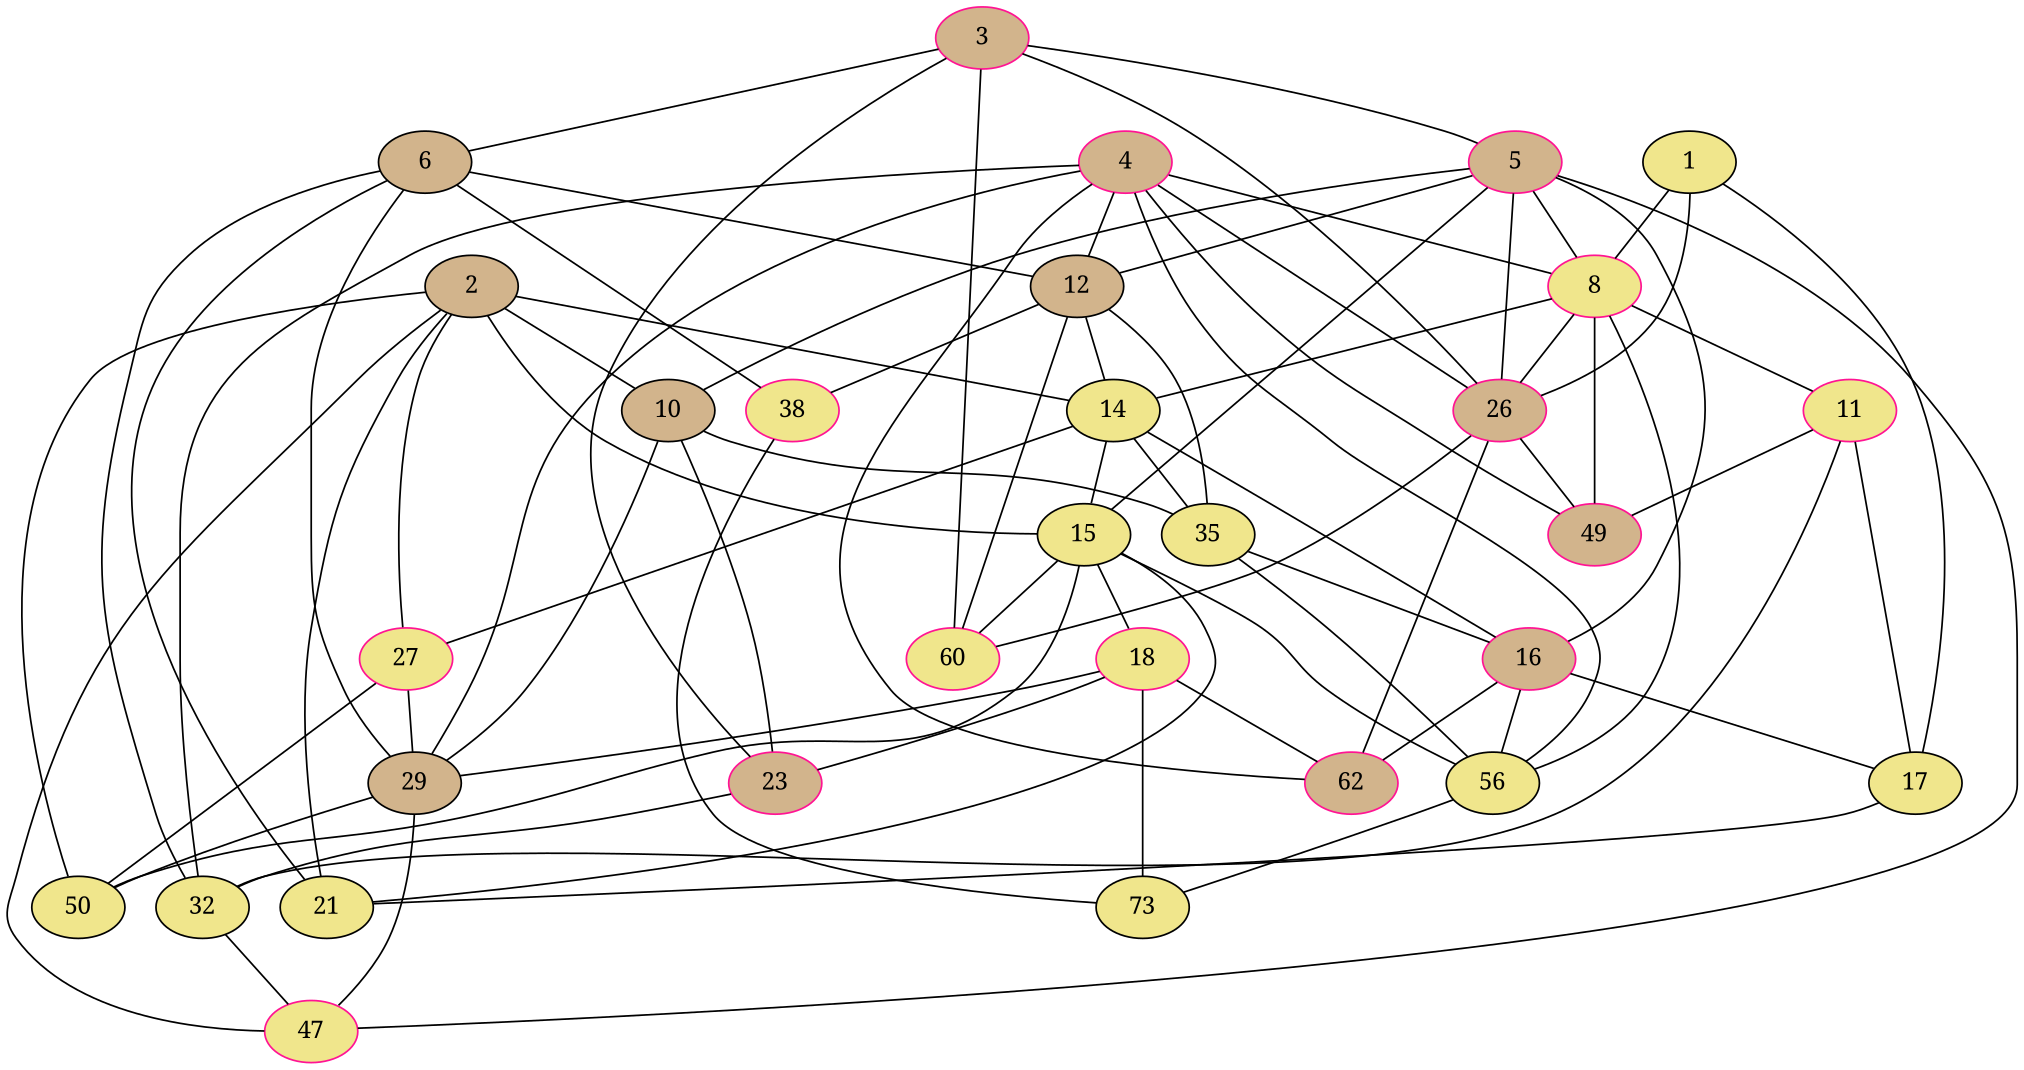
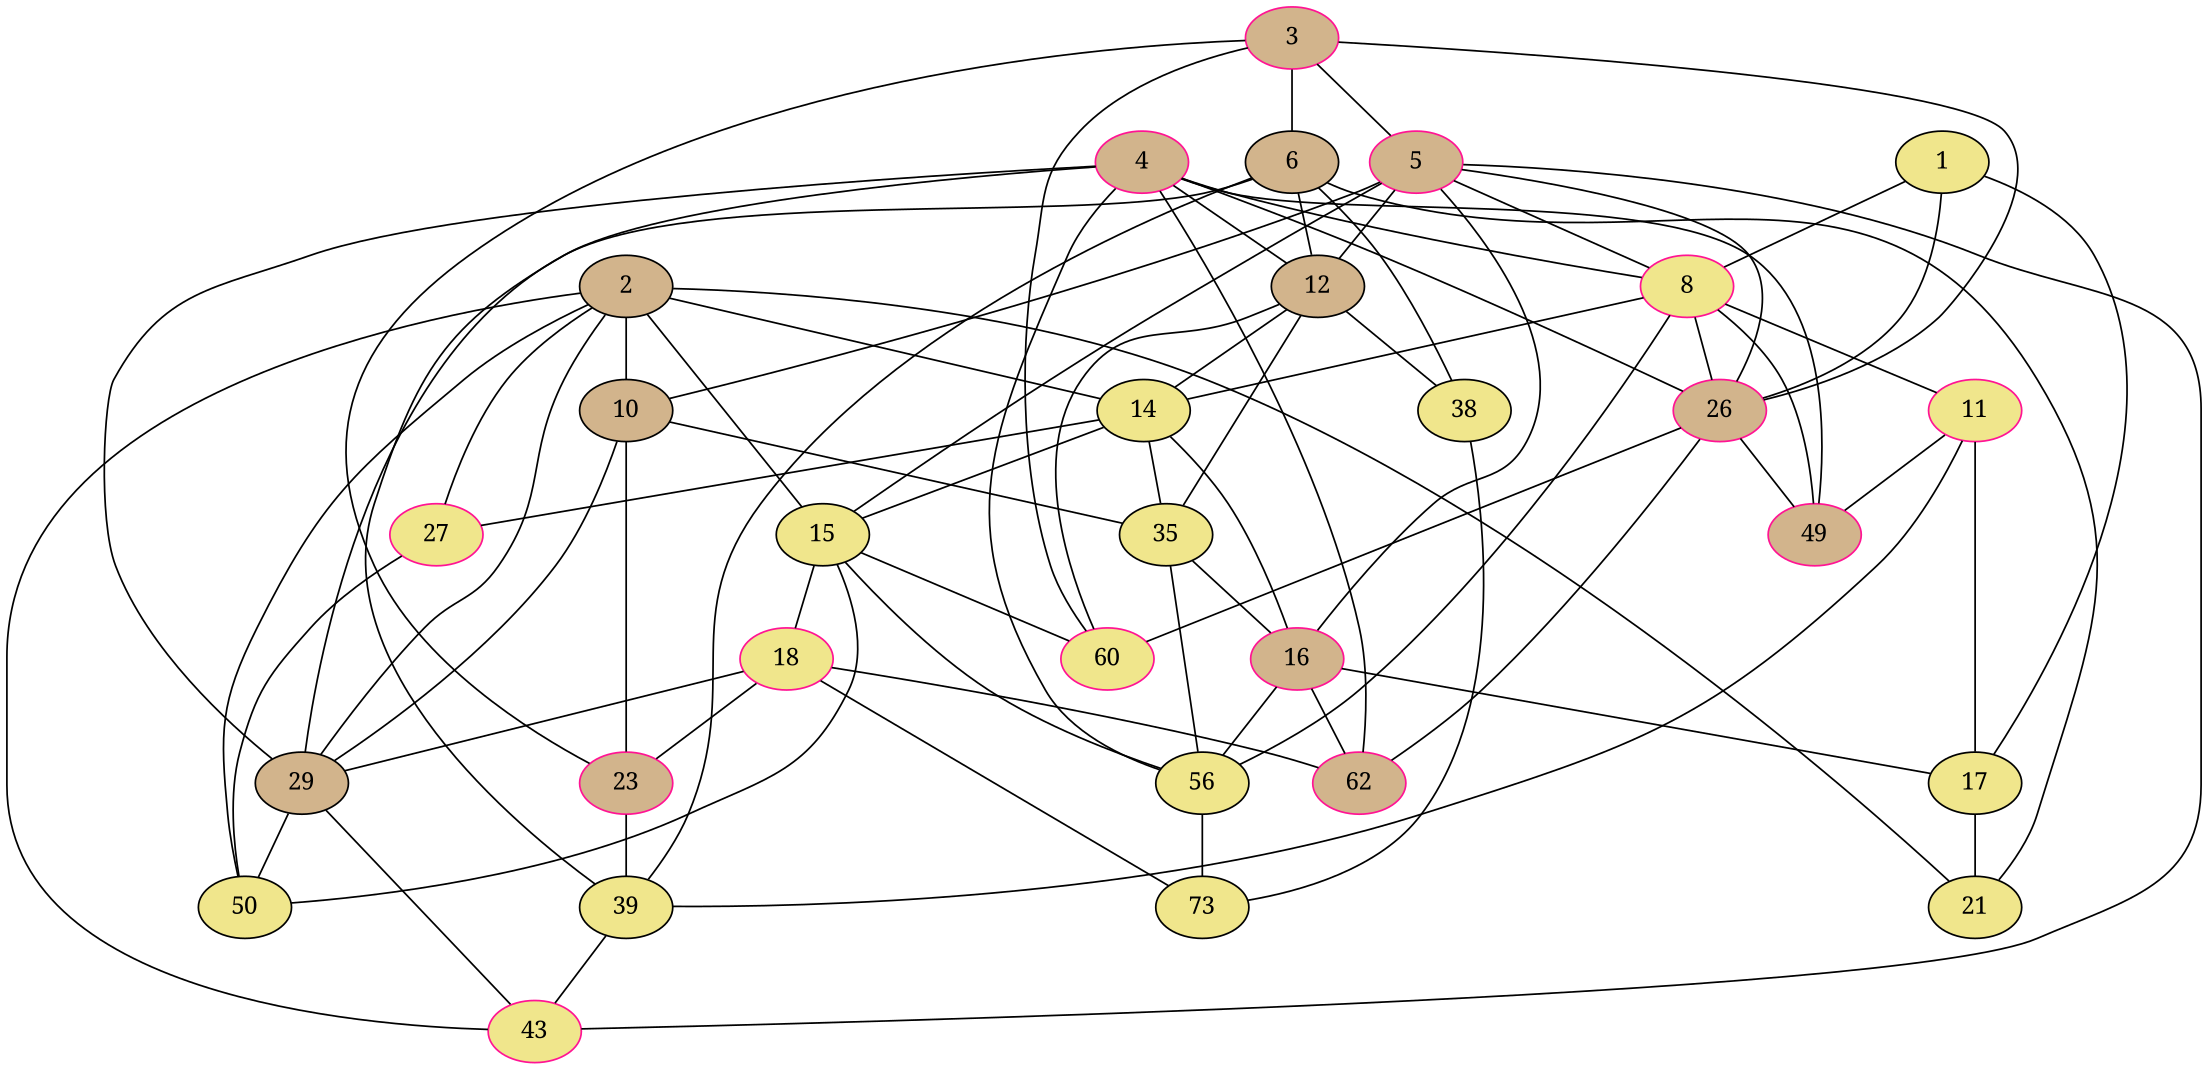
(792, 411) -> (1465, 411)
(410, 721) -> (502, 560)
(892, 825) -> none
(203, 907) -> (626, 907)
(311, 1032) -> (535, 1032)
